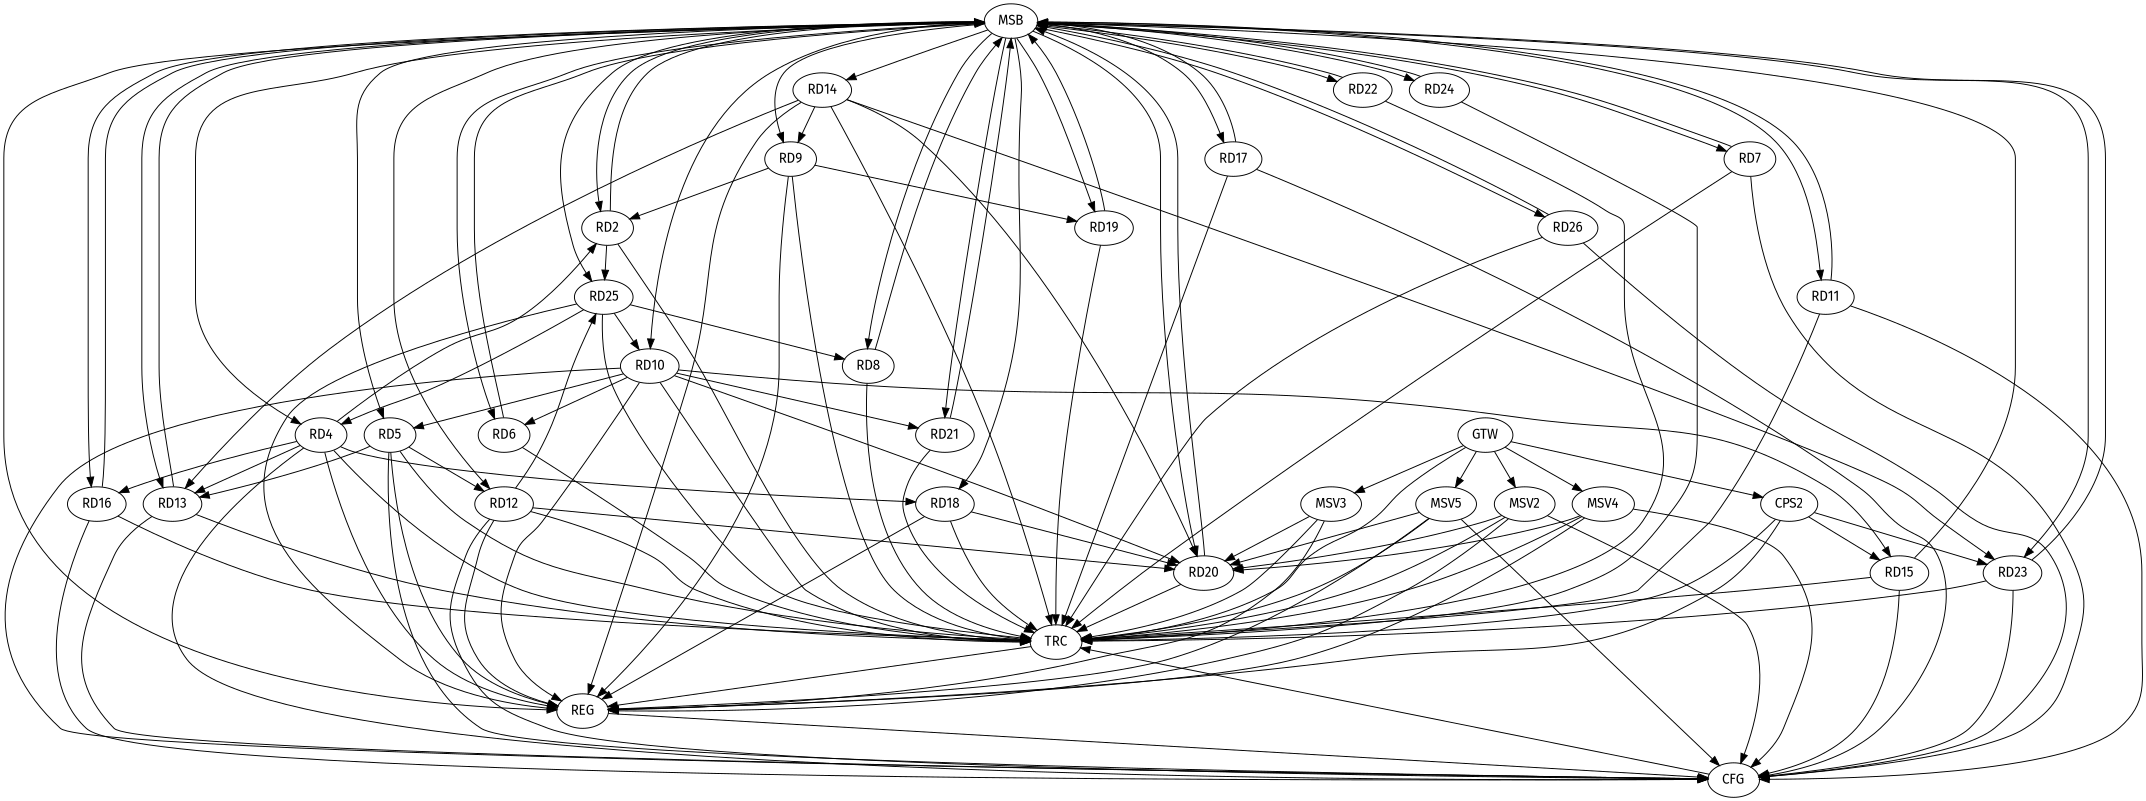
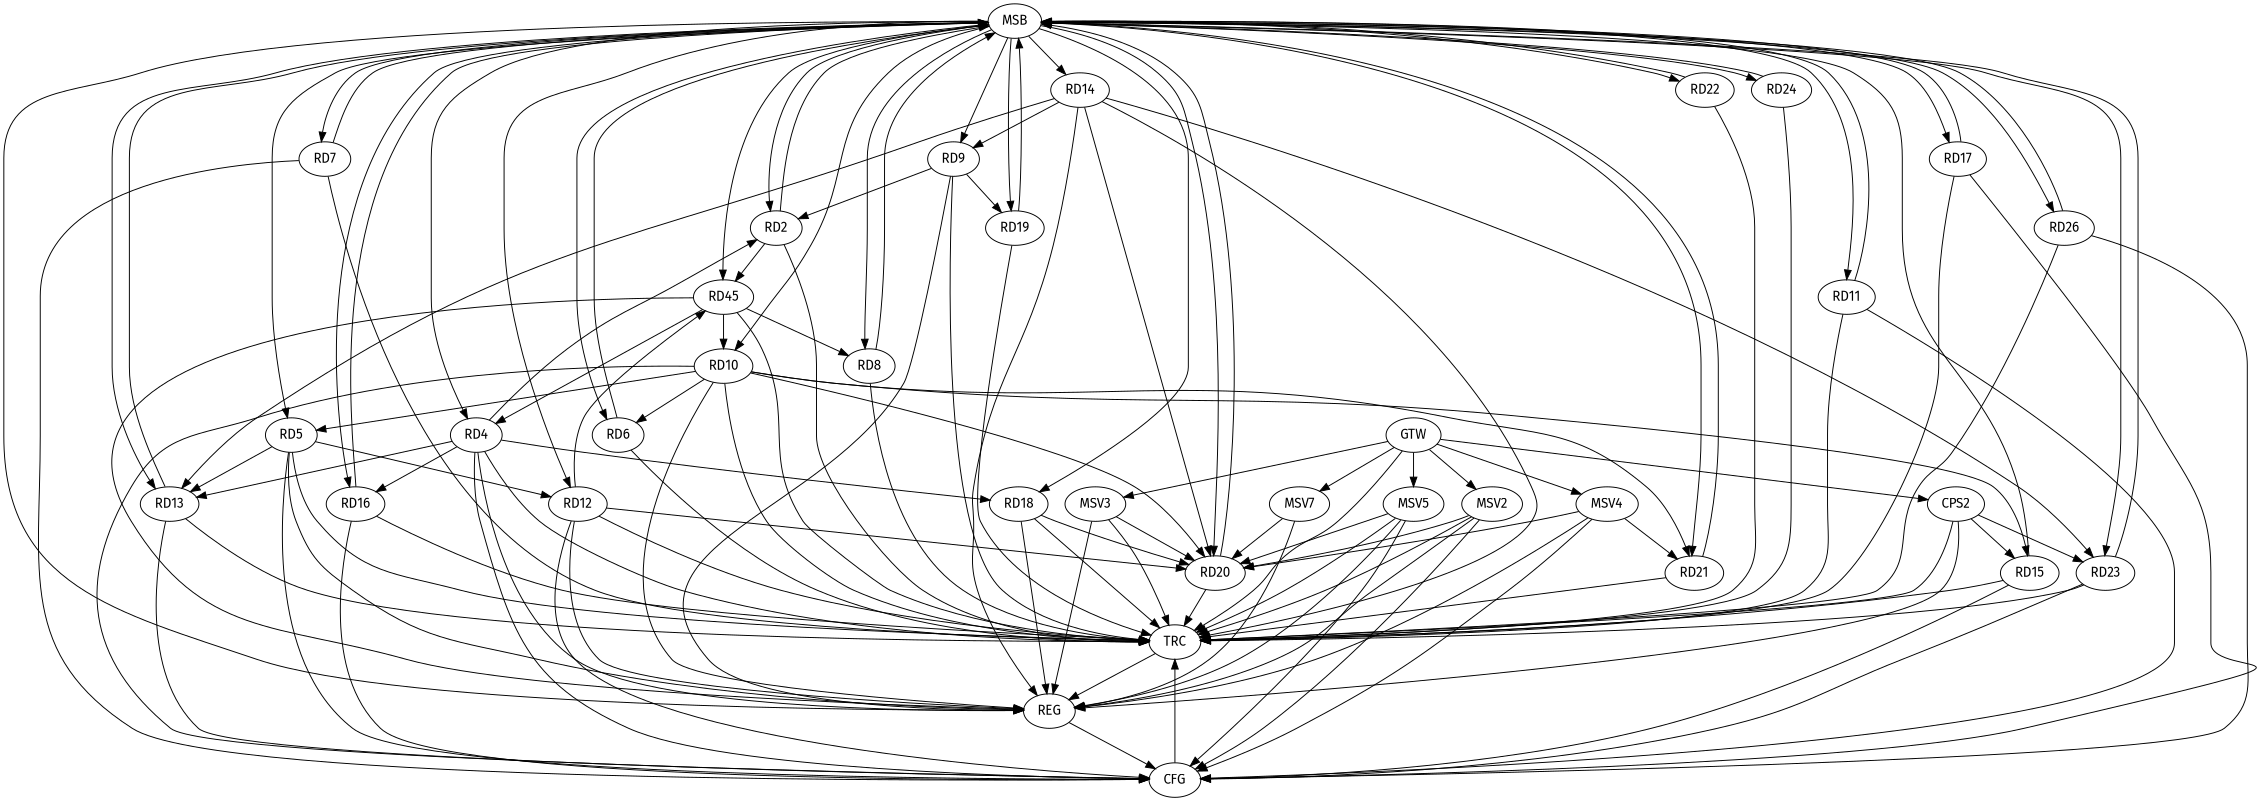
(604, 297) -> (724, 297)
none -> (1300, 504)
(1344, 605) -> (1647, 536)
